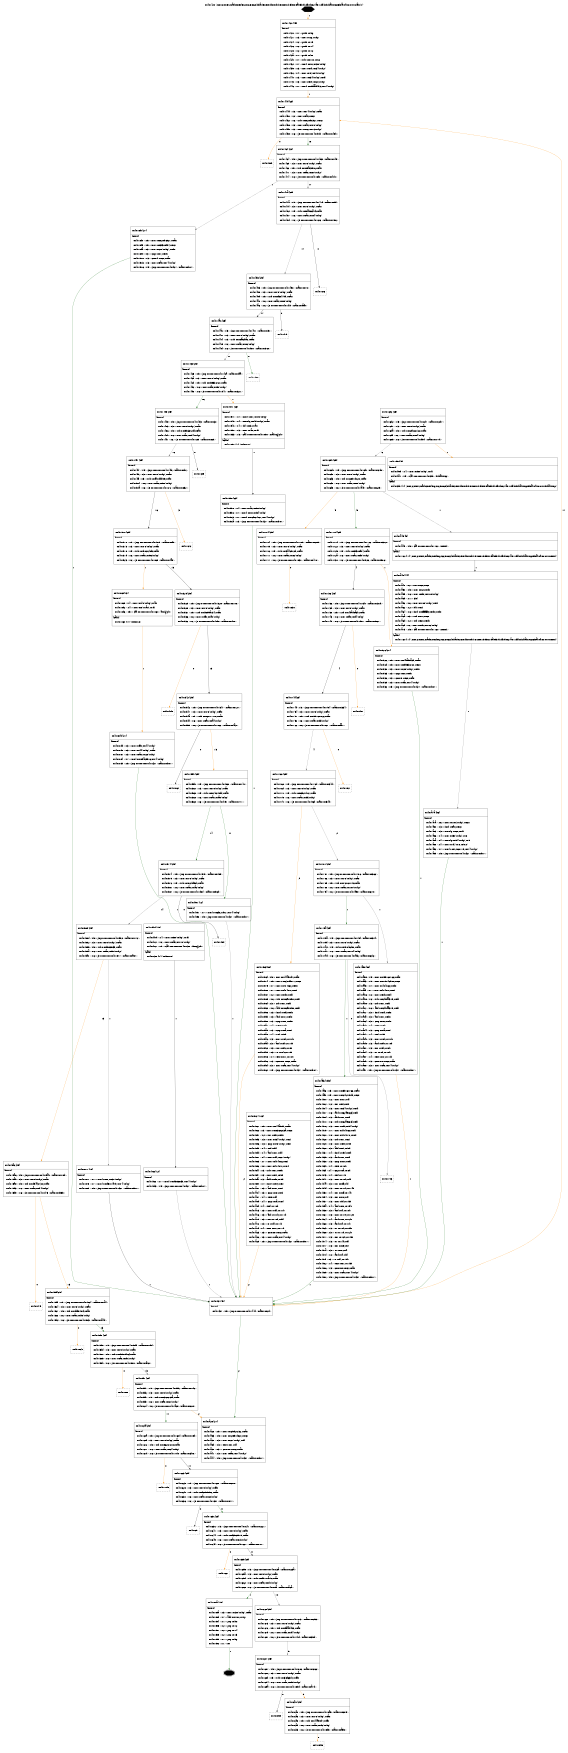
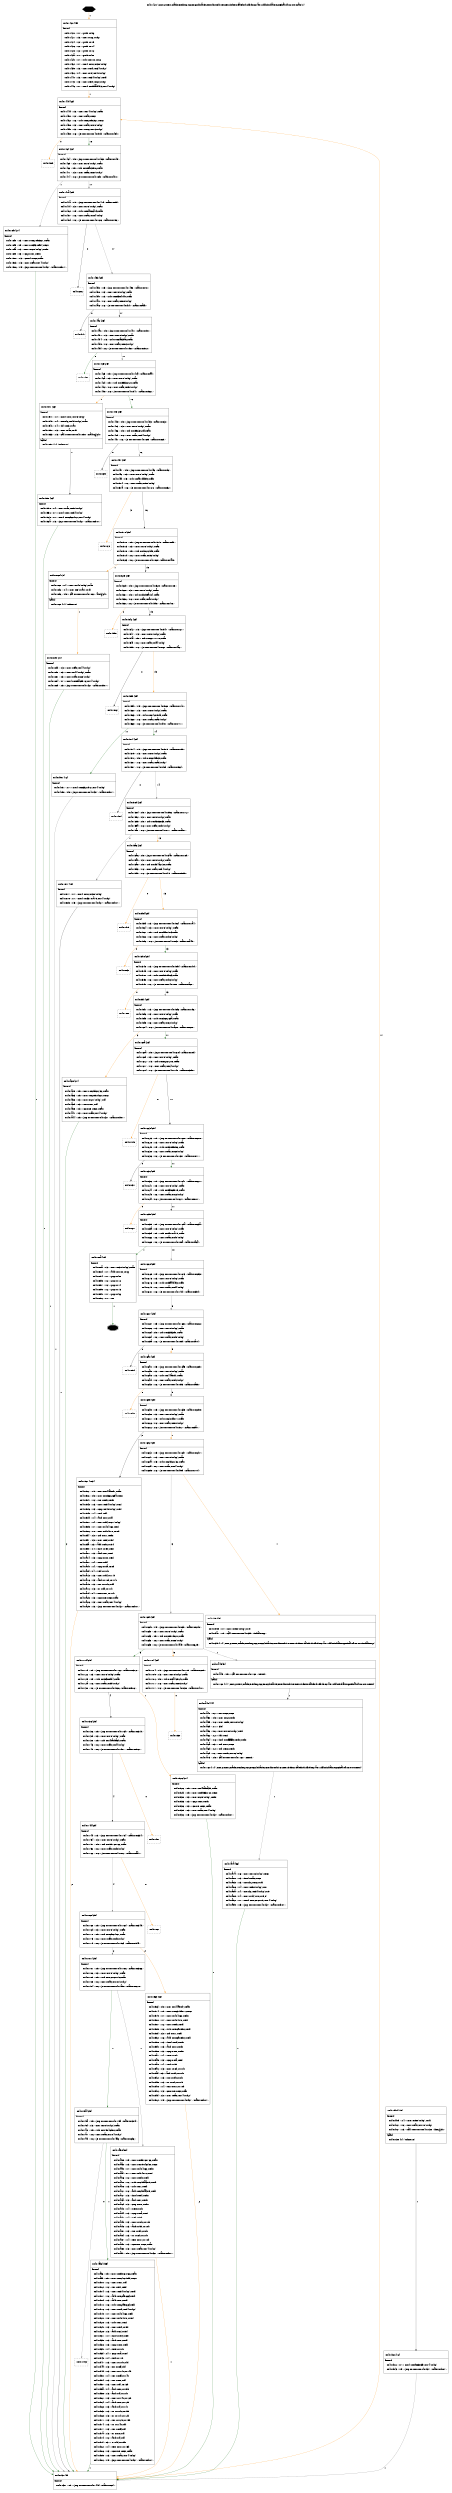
(238, 1366) -> (65, 1796)
none -> (171, 1414)
